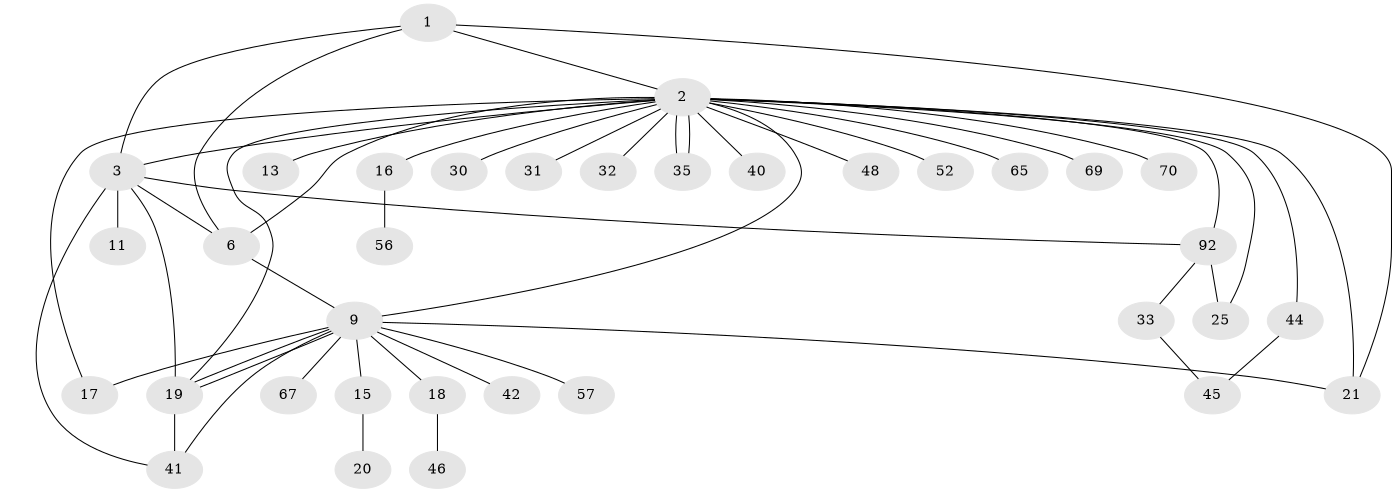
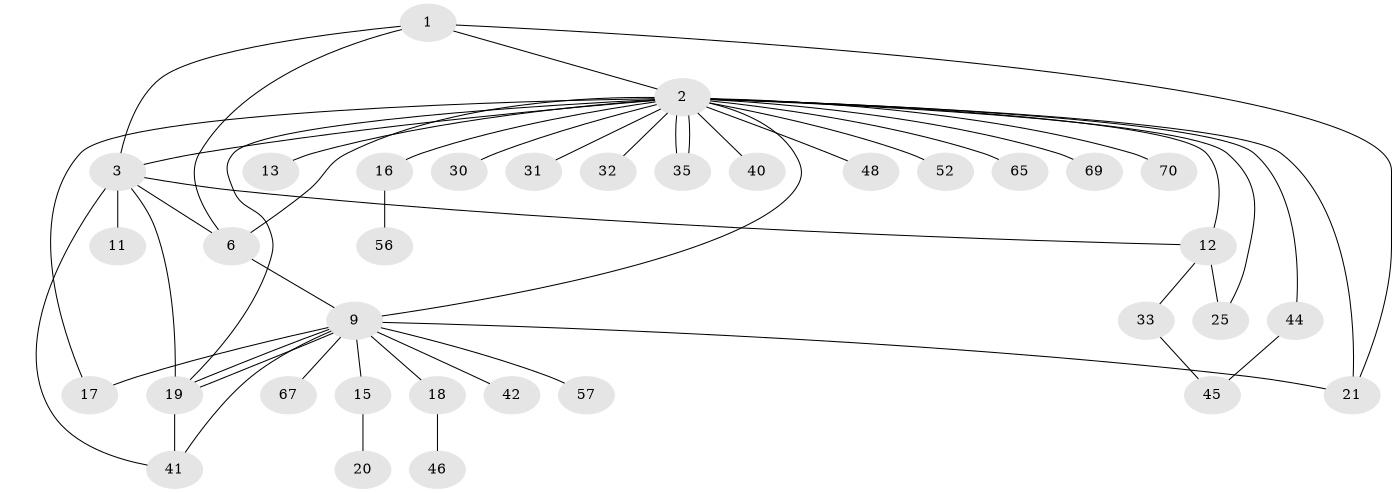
(1208, 246) -> (1208, 246)
